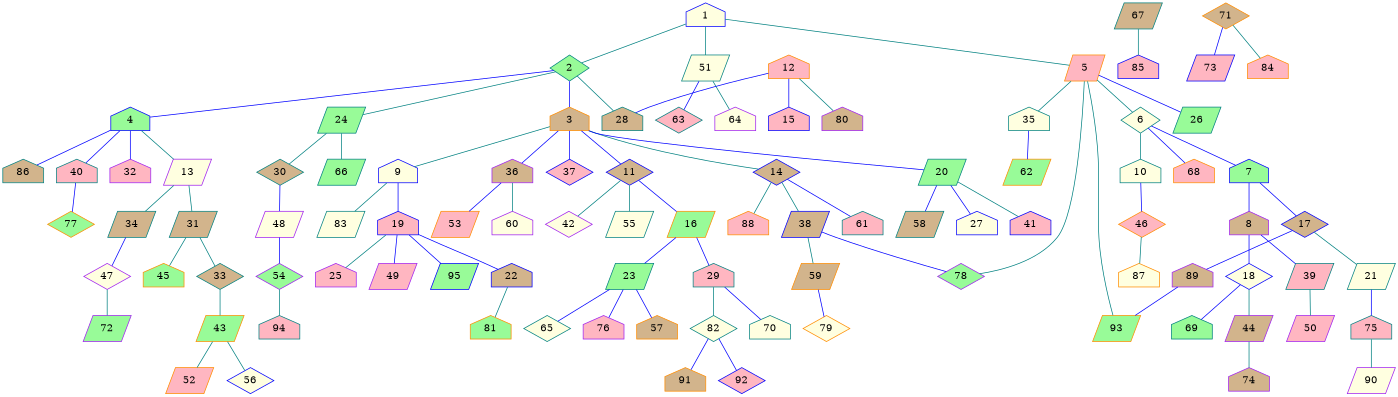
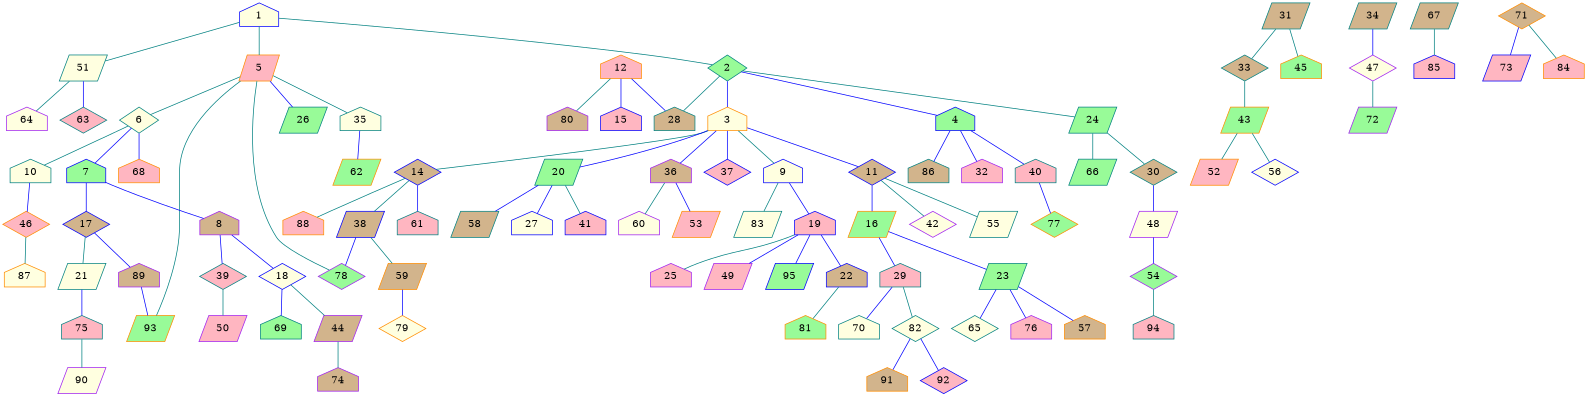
(570, 120) -> (727, 120)
(188, 172) -> none
(1310, 276) -> (223, 276)
